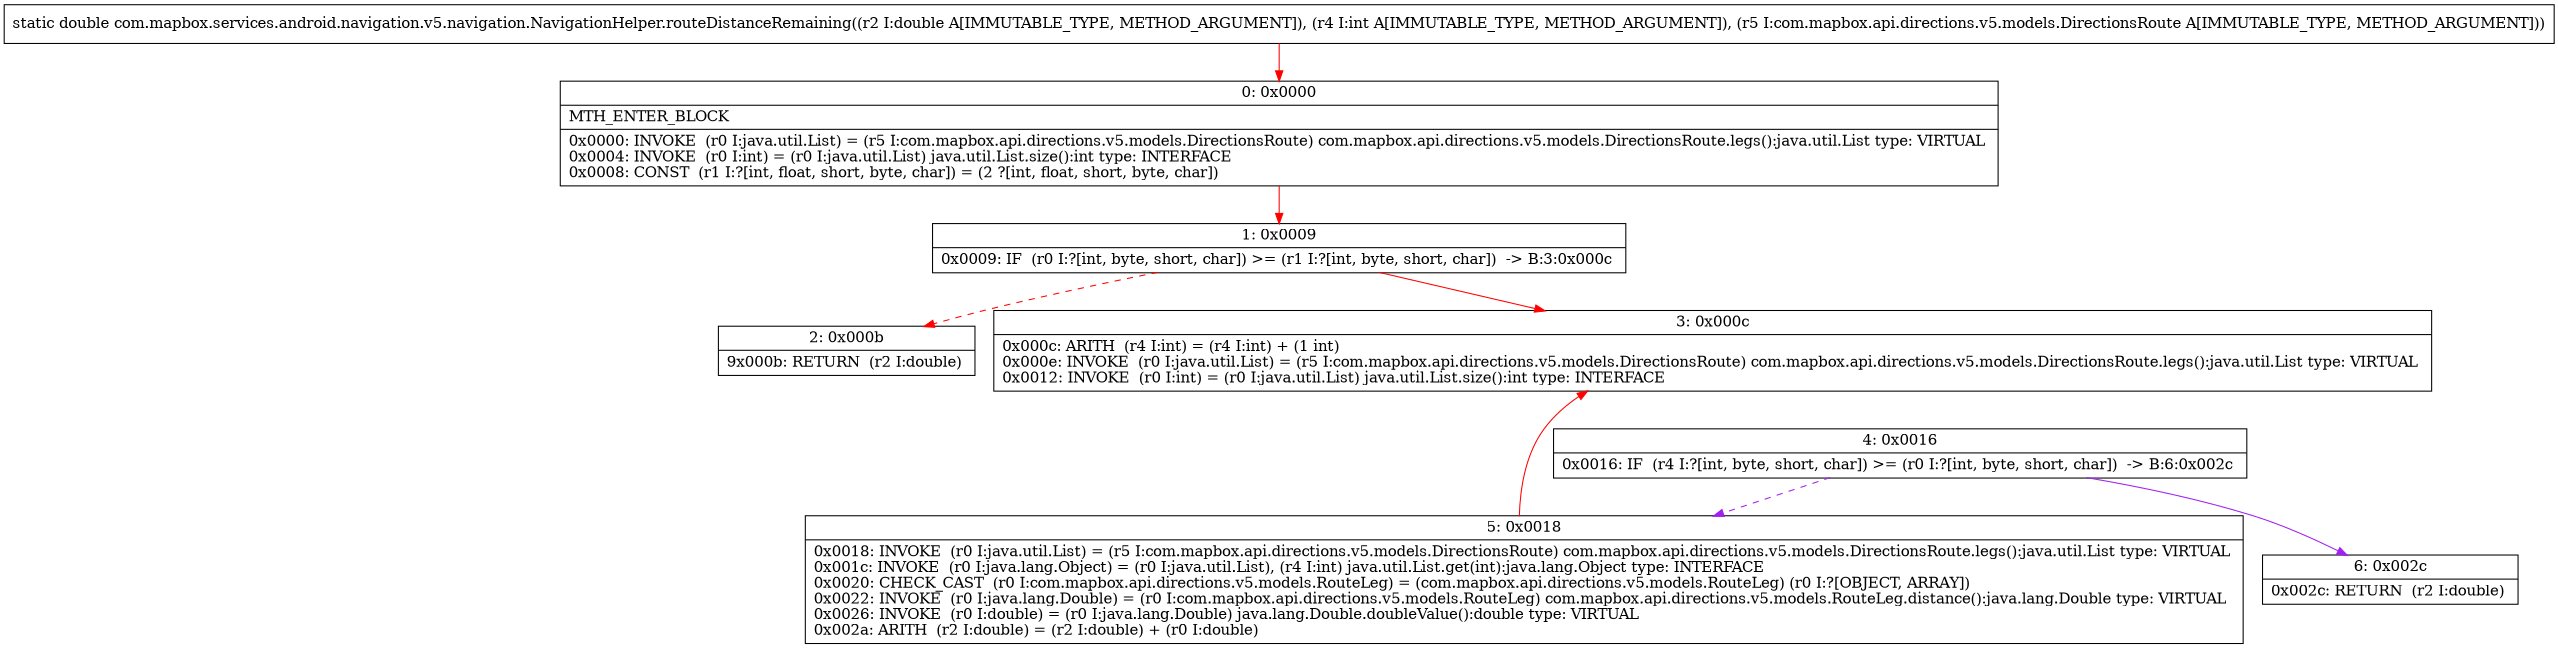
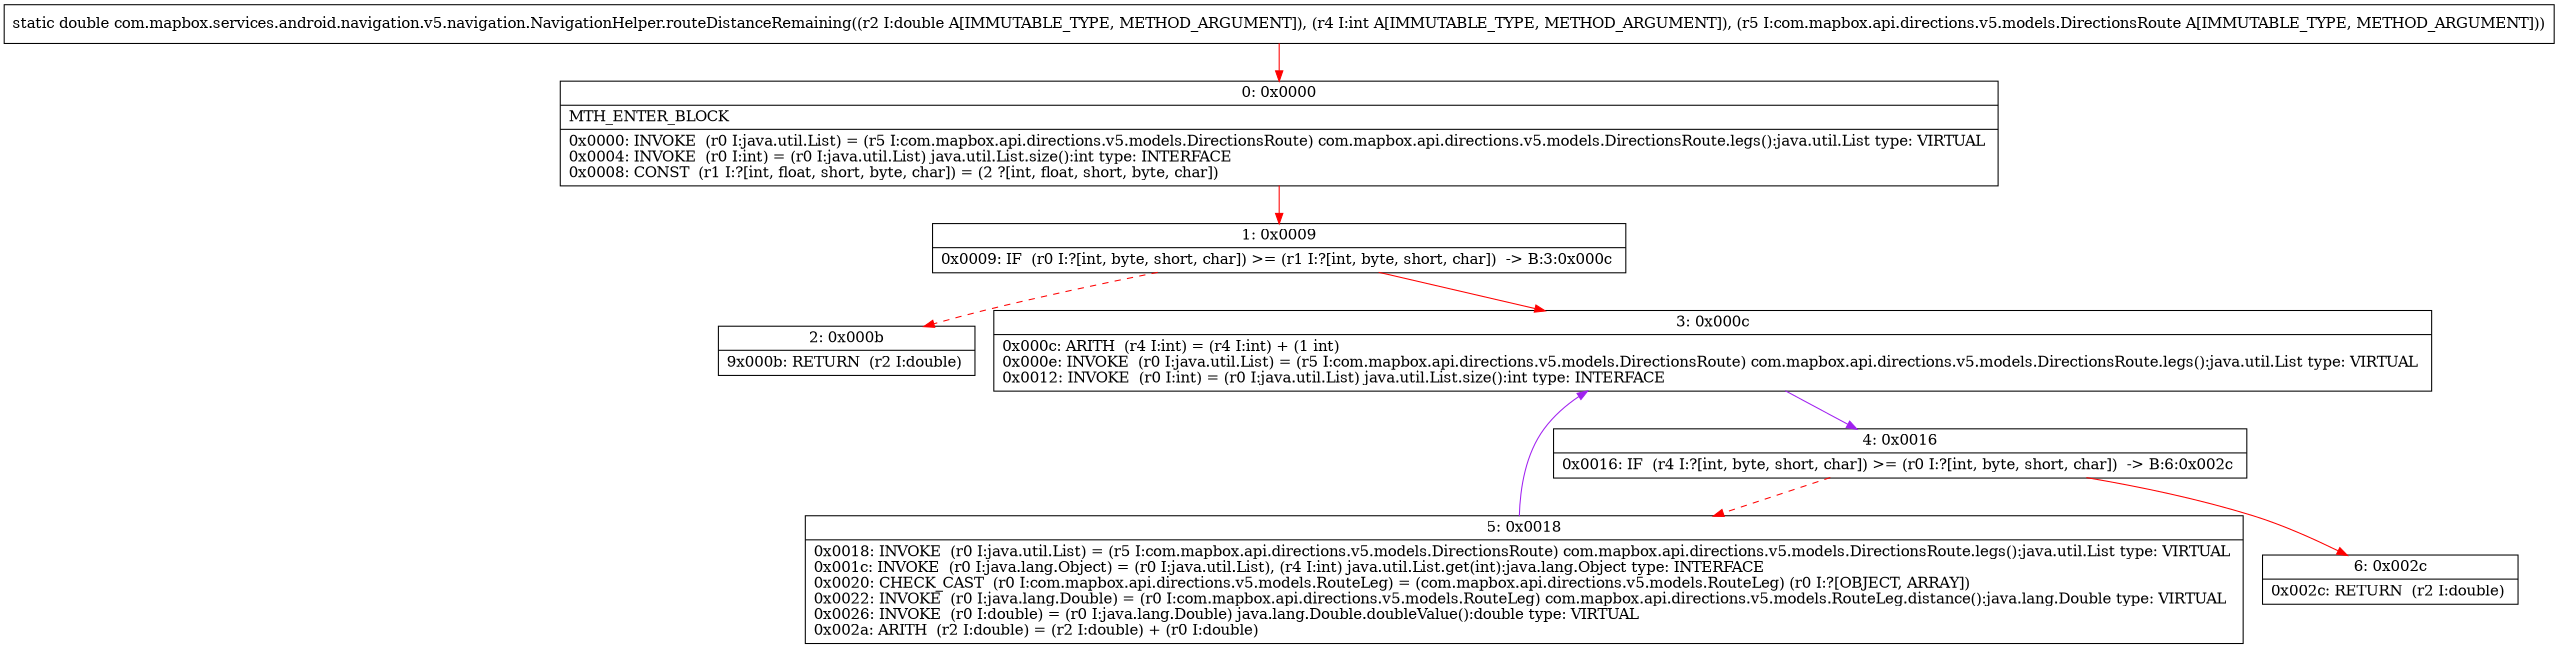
none -> (1817, 408)
(1533, 448) -> (1533, 448)
(1777, 495) -> (1777, 495)
(2215, 505) -> (2215, 505)
